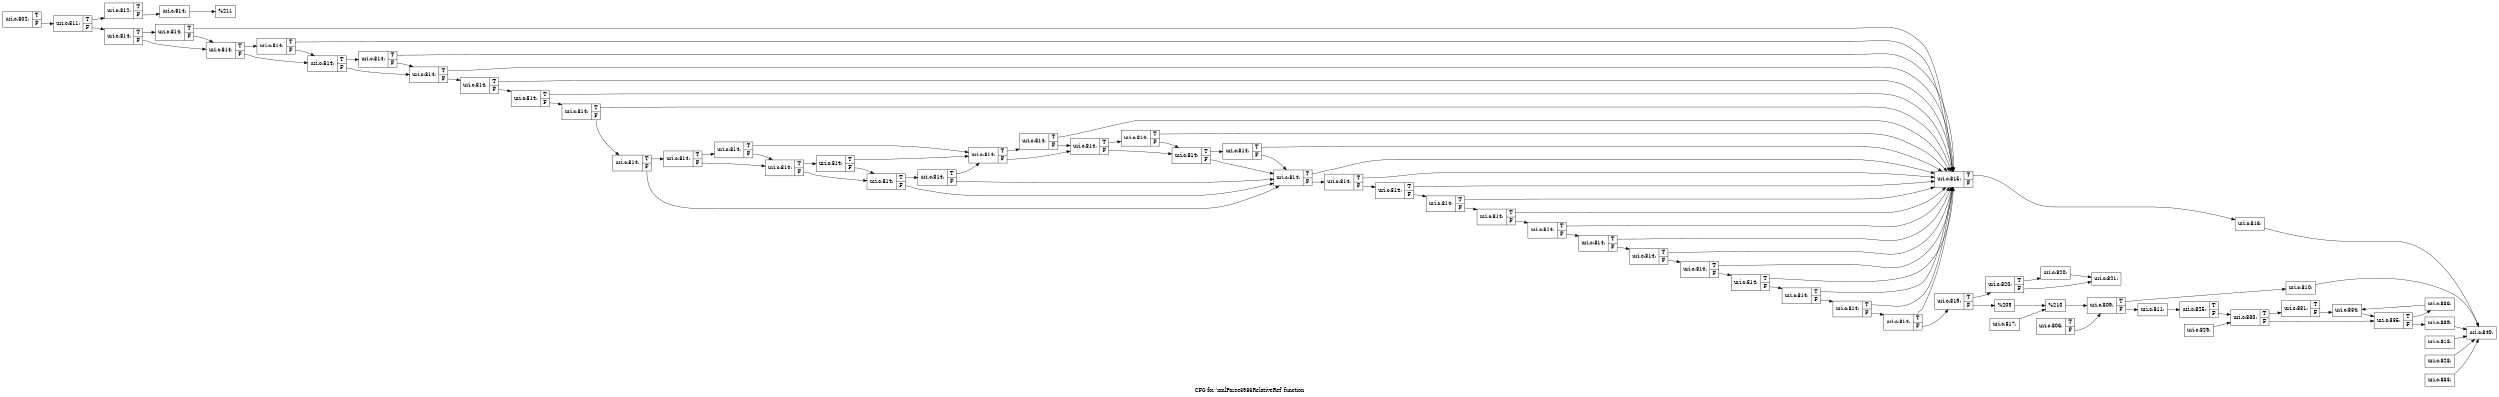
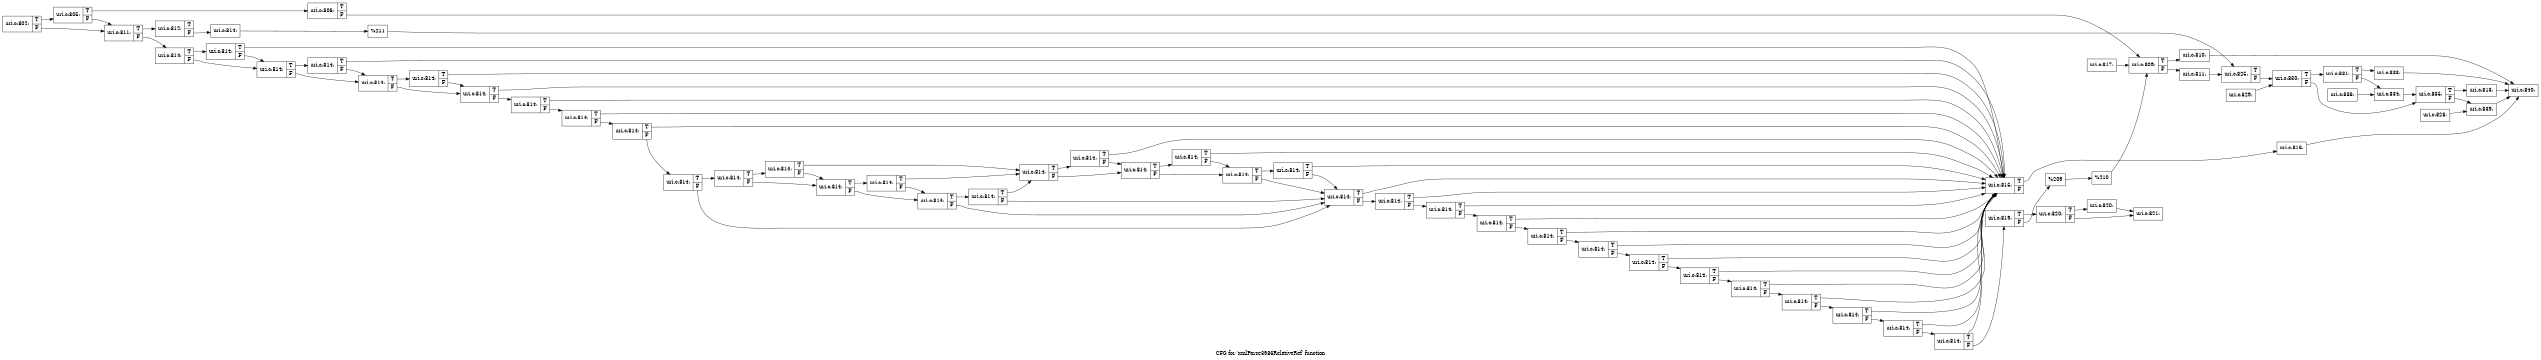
none -> (73, 15)
none -> (1314, 33)
none -> (2366, 70)
(2031, 315) -> (2121, 65)
(2420, 315) -> (2459, 90)
(2464, 349) -> (2457, 113)
